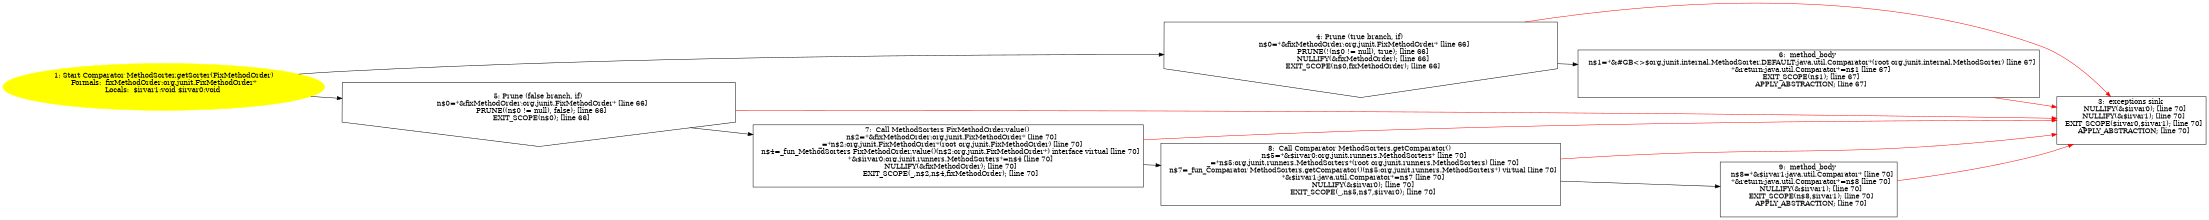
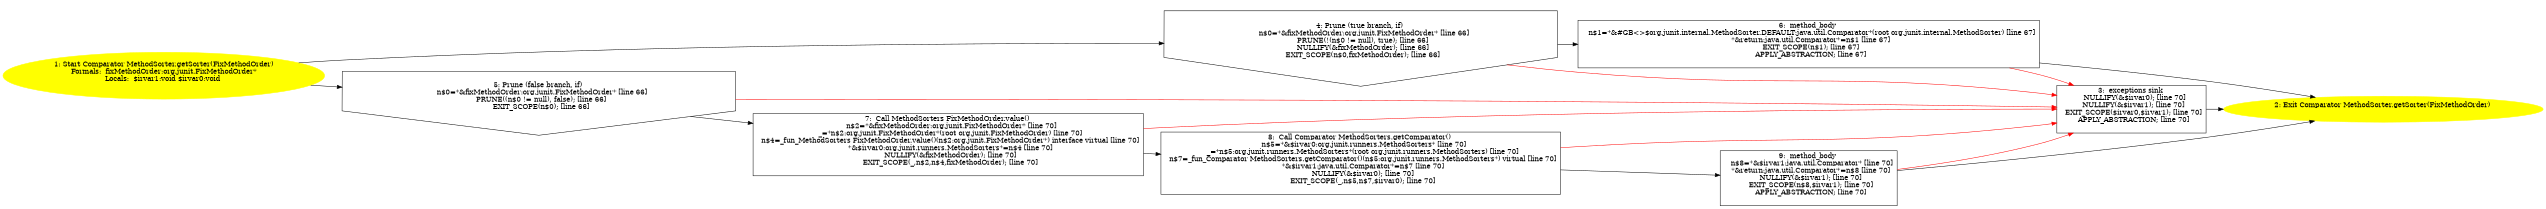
none -> (2383, 109)
